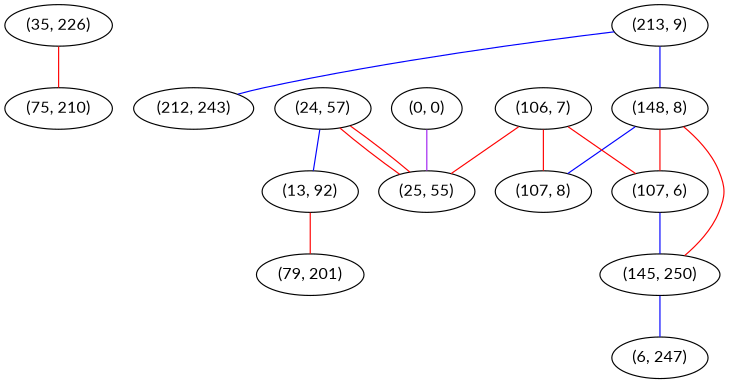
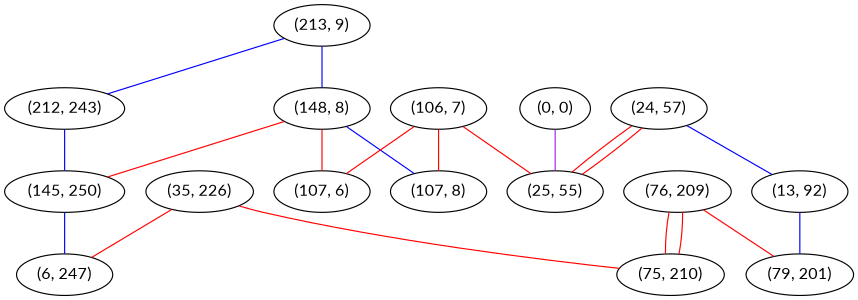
none -> (677, 192)
none -> (132, 233)
(310, 233) -> (800, 233)
(660, 233) -> (65, 150)
